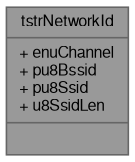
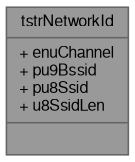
(59, 71) -> (59, 71)
